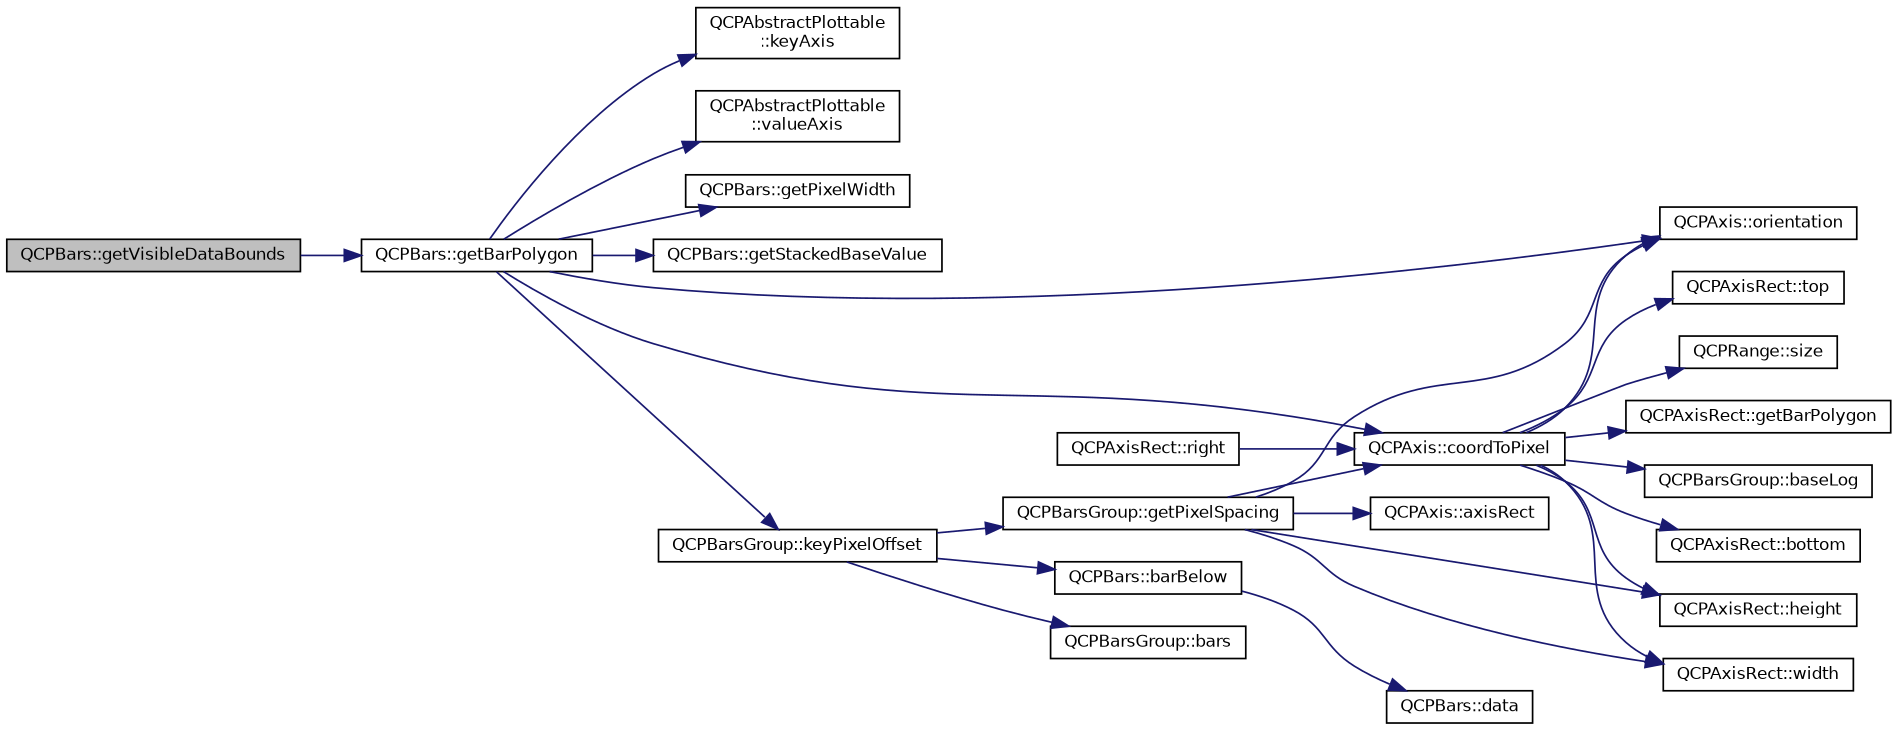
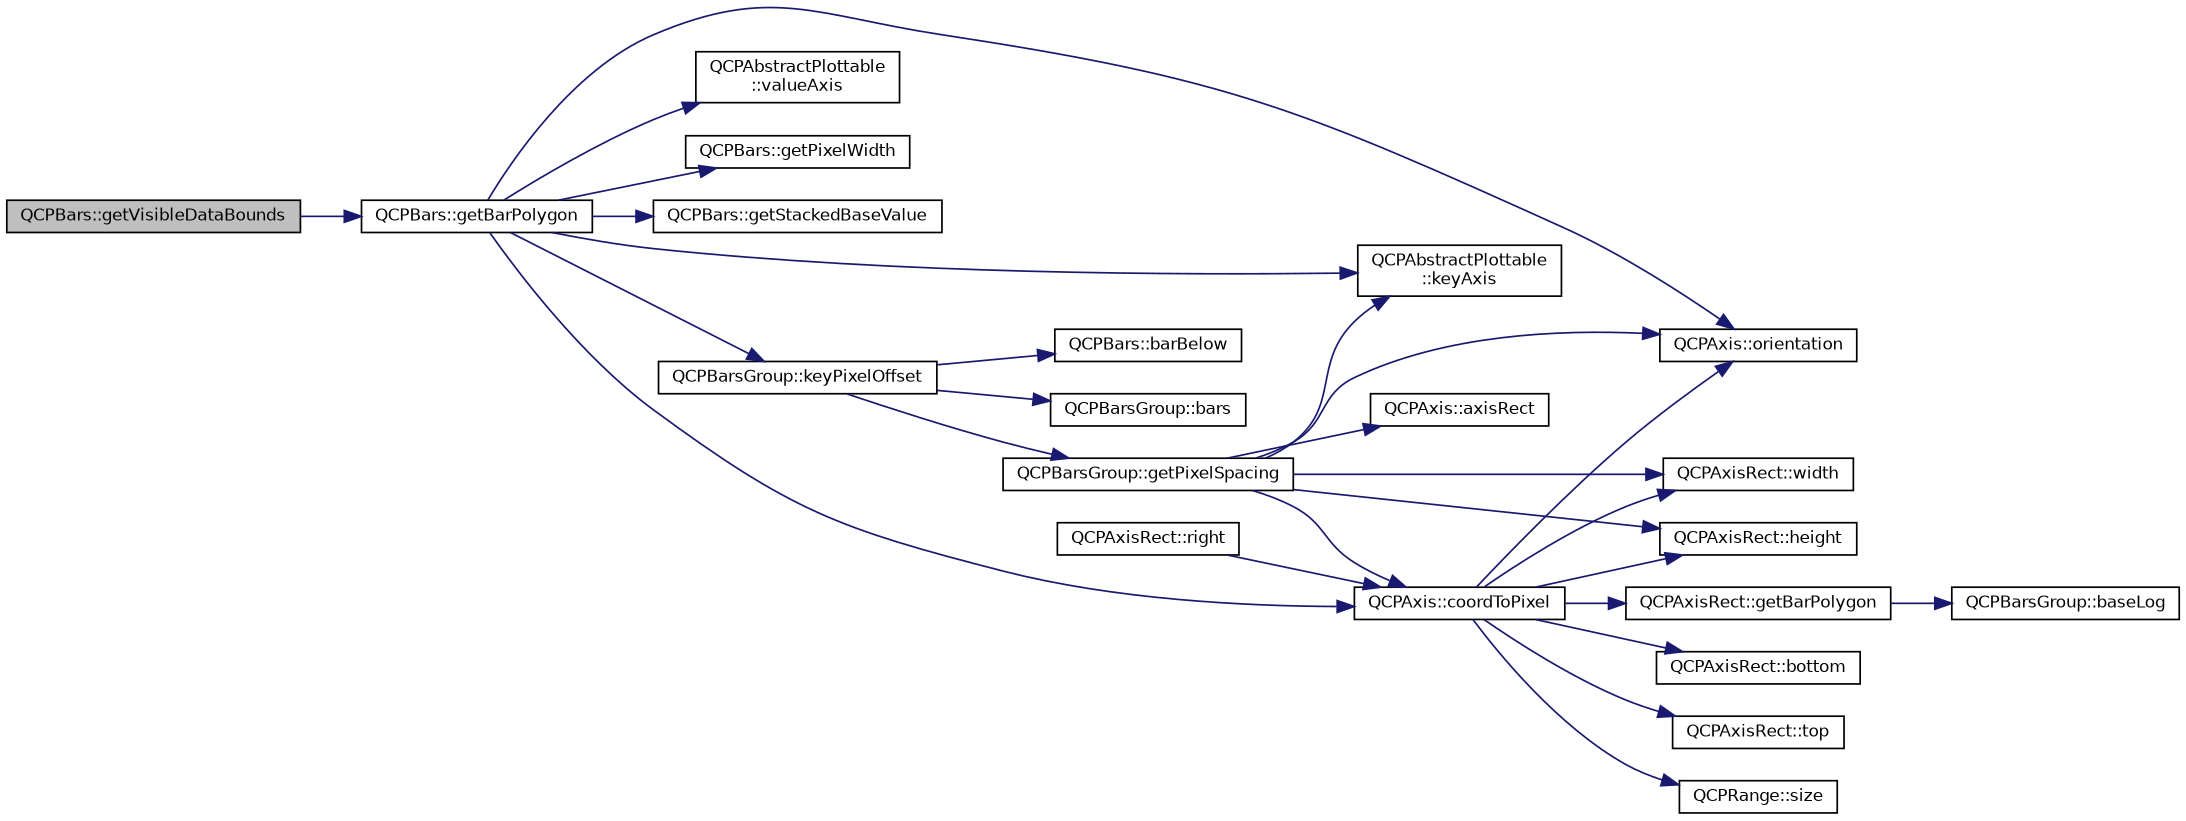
none -> (1325, 386)
(1596, 464) -> (1913, 603)
(1460, 707) -> none
